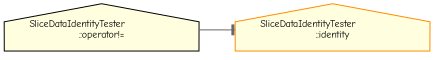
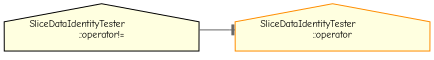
(333, 30) -> (333, 30)
